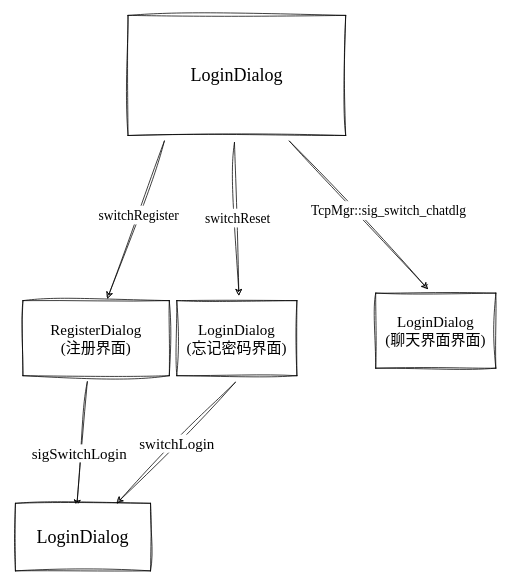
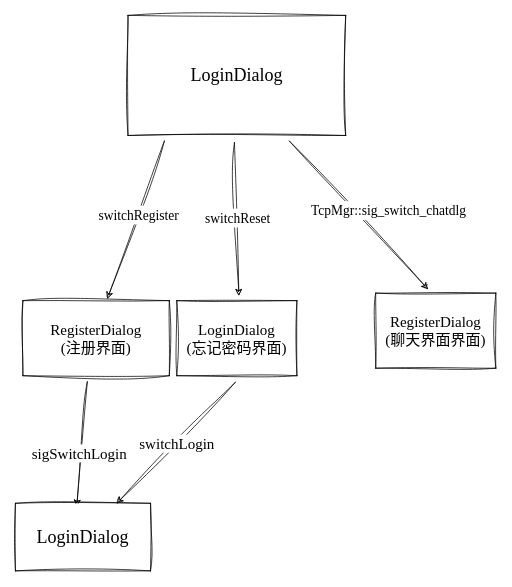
(435, 330) -> (435, 330)
